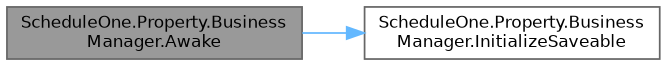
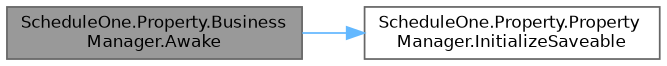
(512, 33) -> (512, 33)
